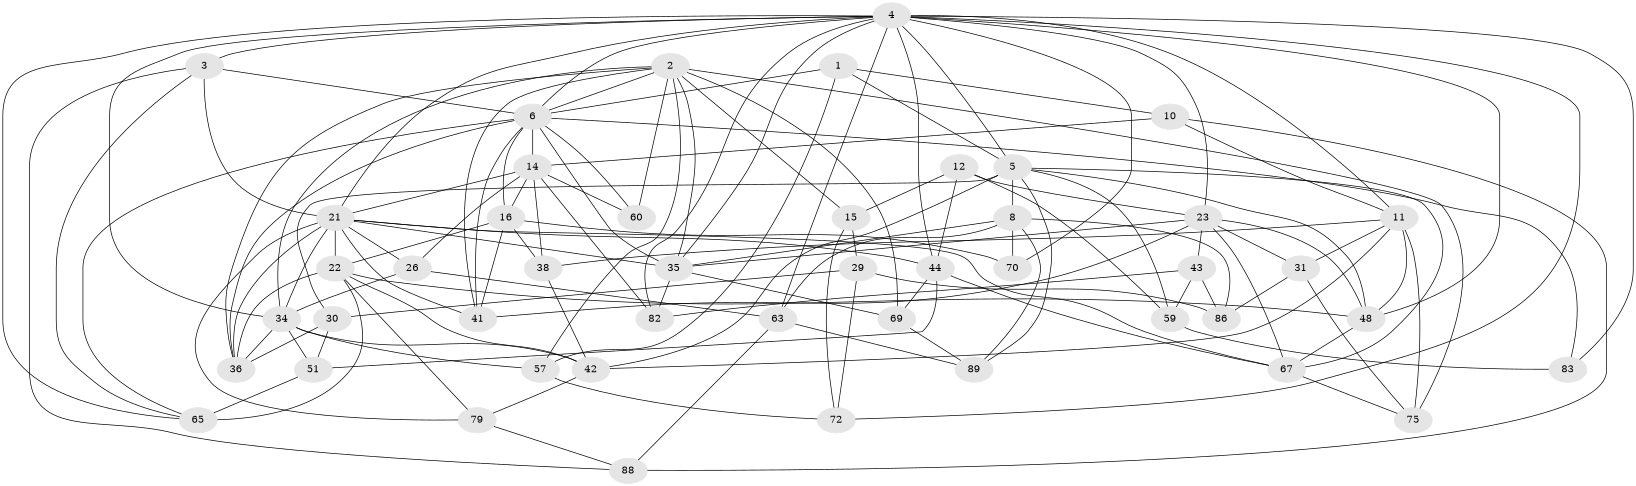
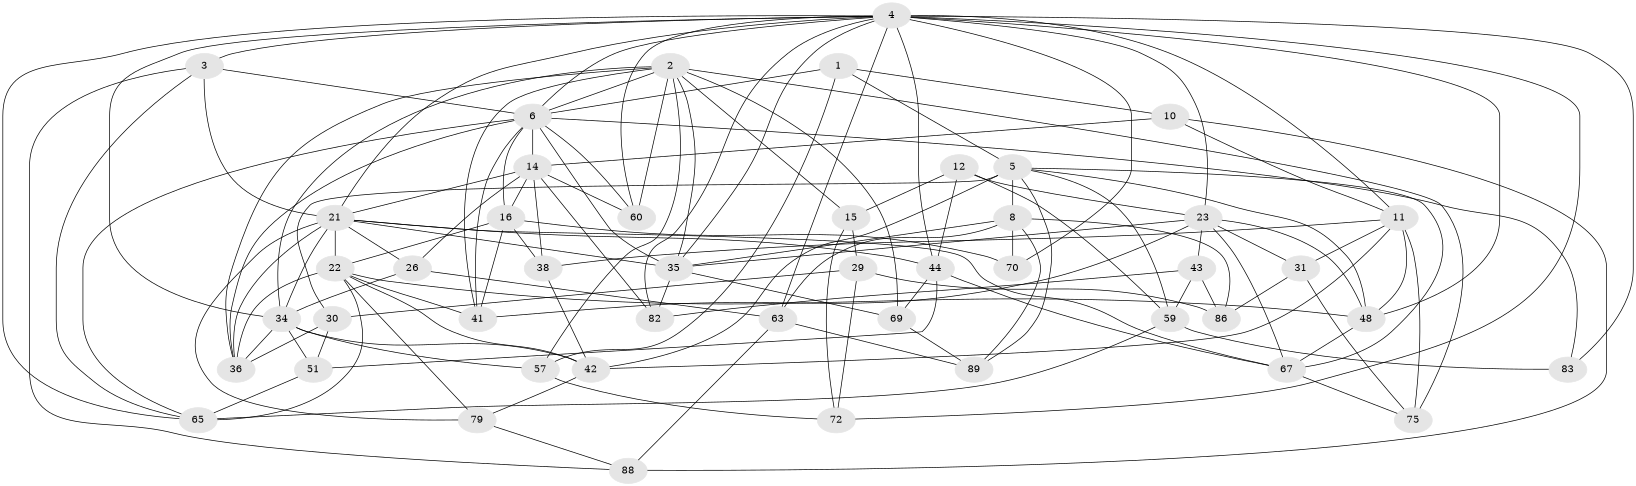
(957, 89) -> (652, 49)
(399, 288) -> (406, 295)
none -> (715, 402)
